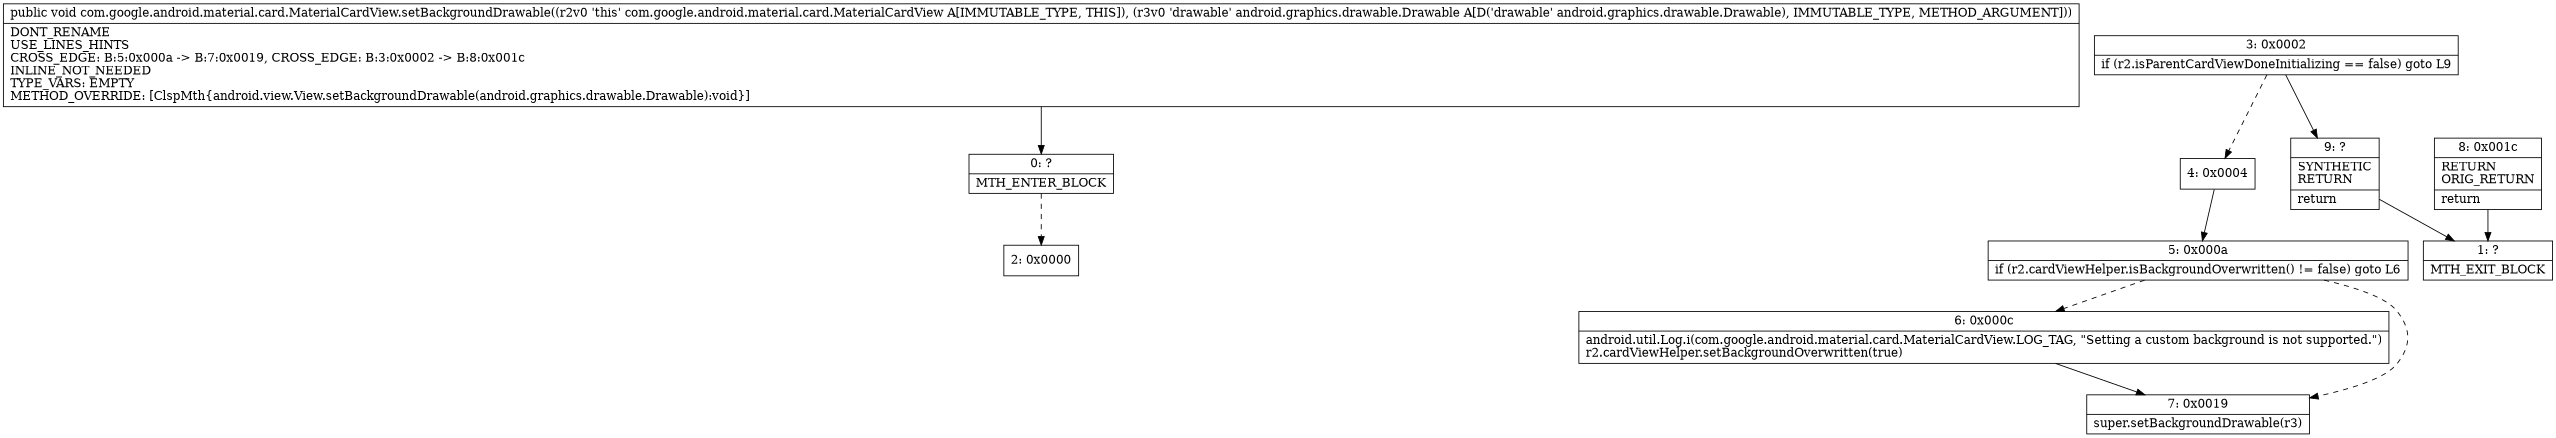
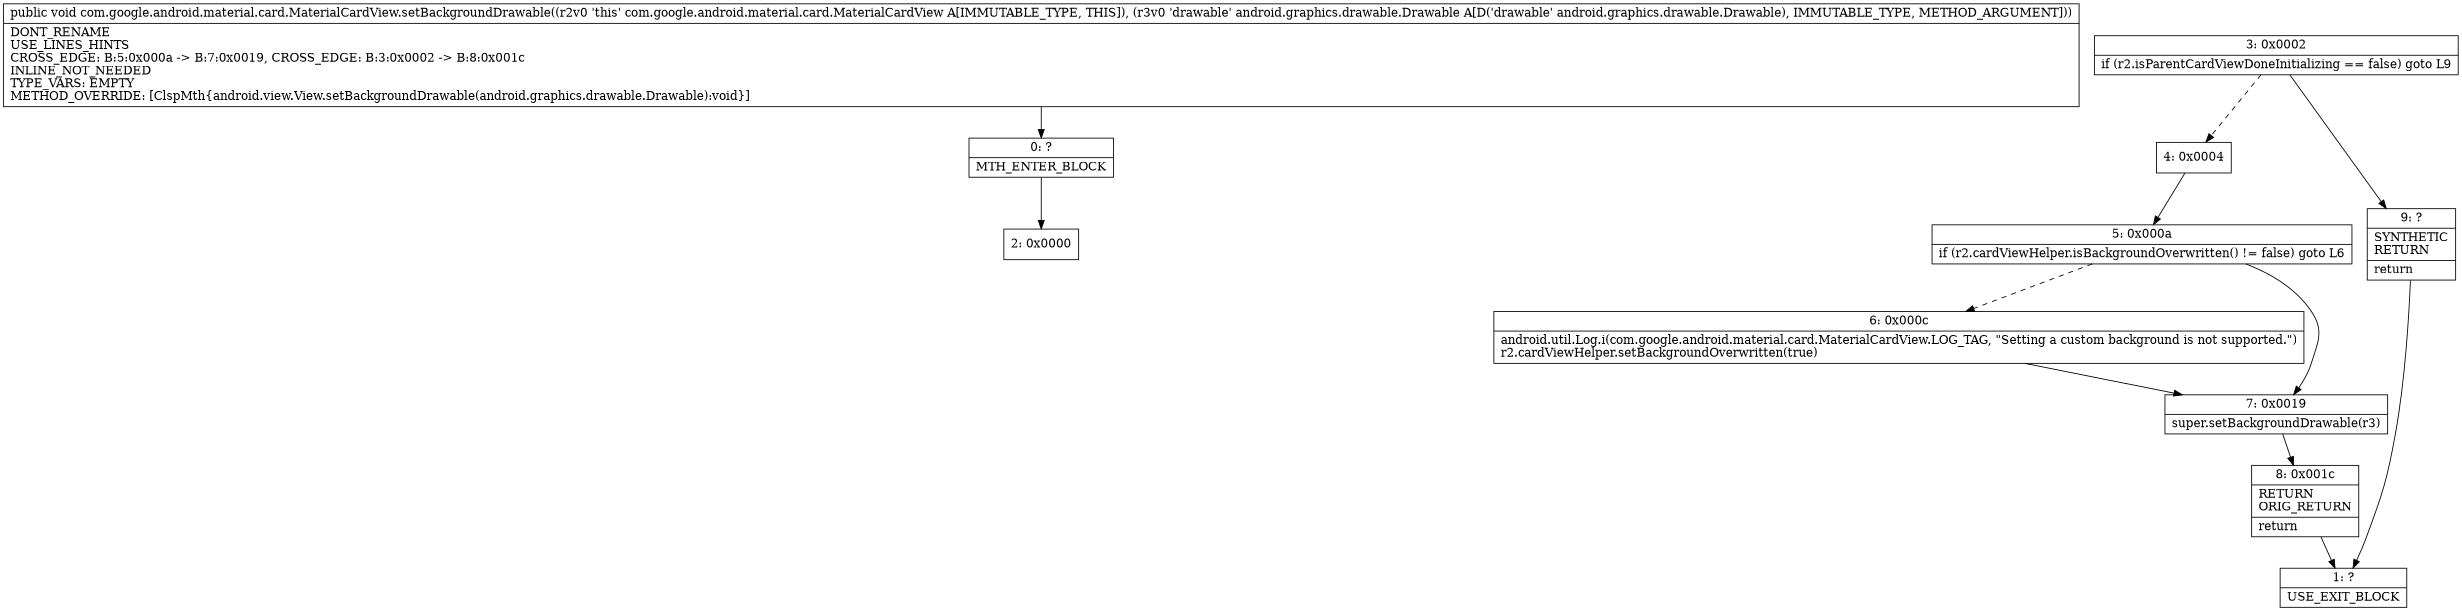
(1041, 215) -> (1041, 199)
(2488, 270) -> (2343, 597)
(2408, 341) -> (2311, 311)
none -> (2287, 446)
